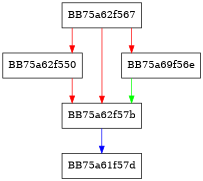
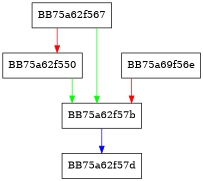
(132, 37) -> none
(102, 62) -> (97, 62)
(72, 87) -> (72, 87)
(132, 87) -> (132, 87)
(102, 166) -> (102, 166)
